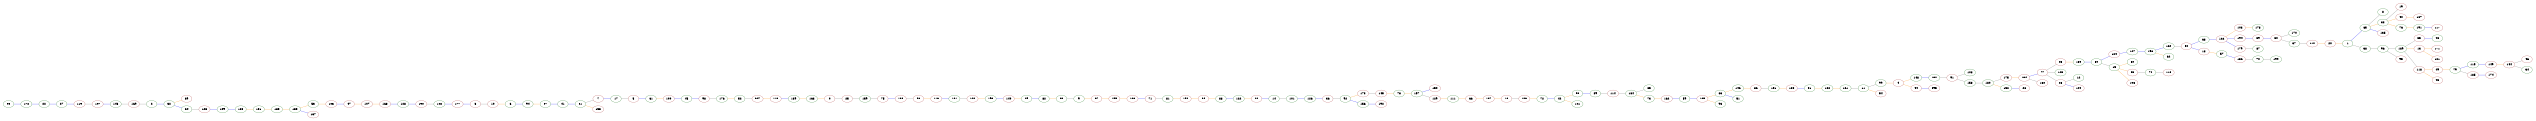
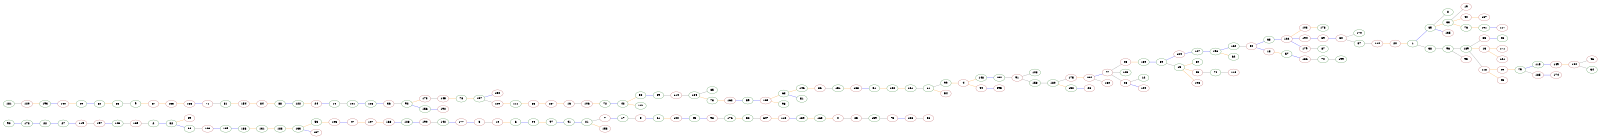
(936, 99) -> none
